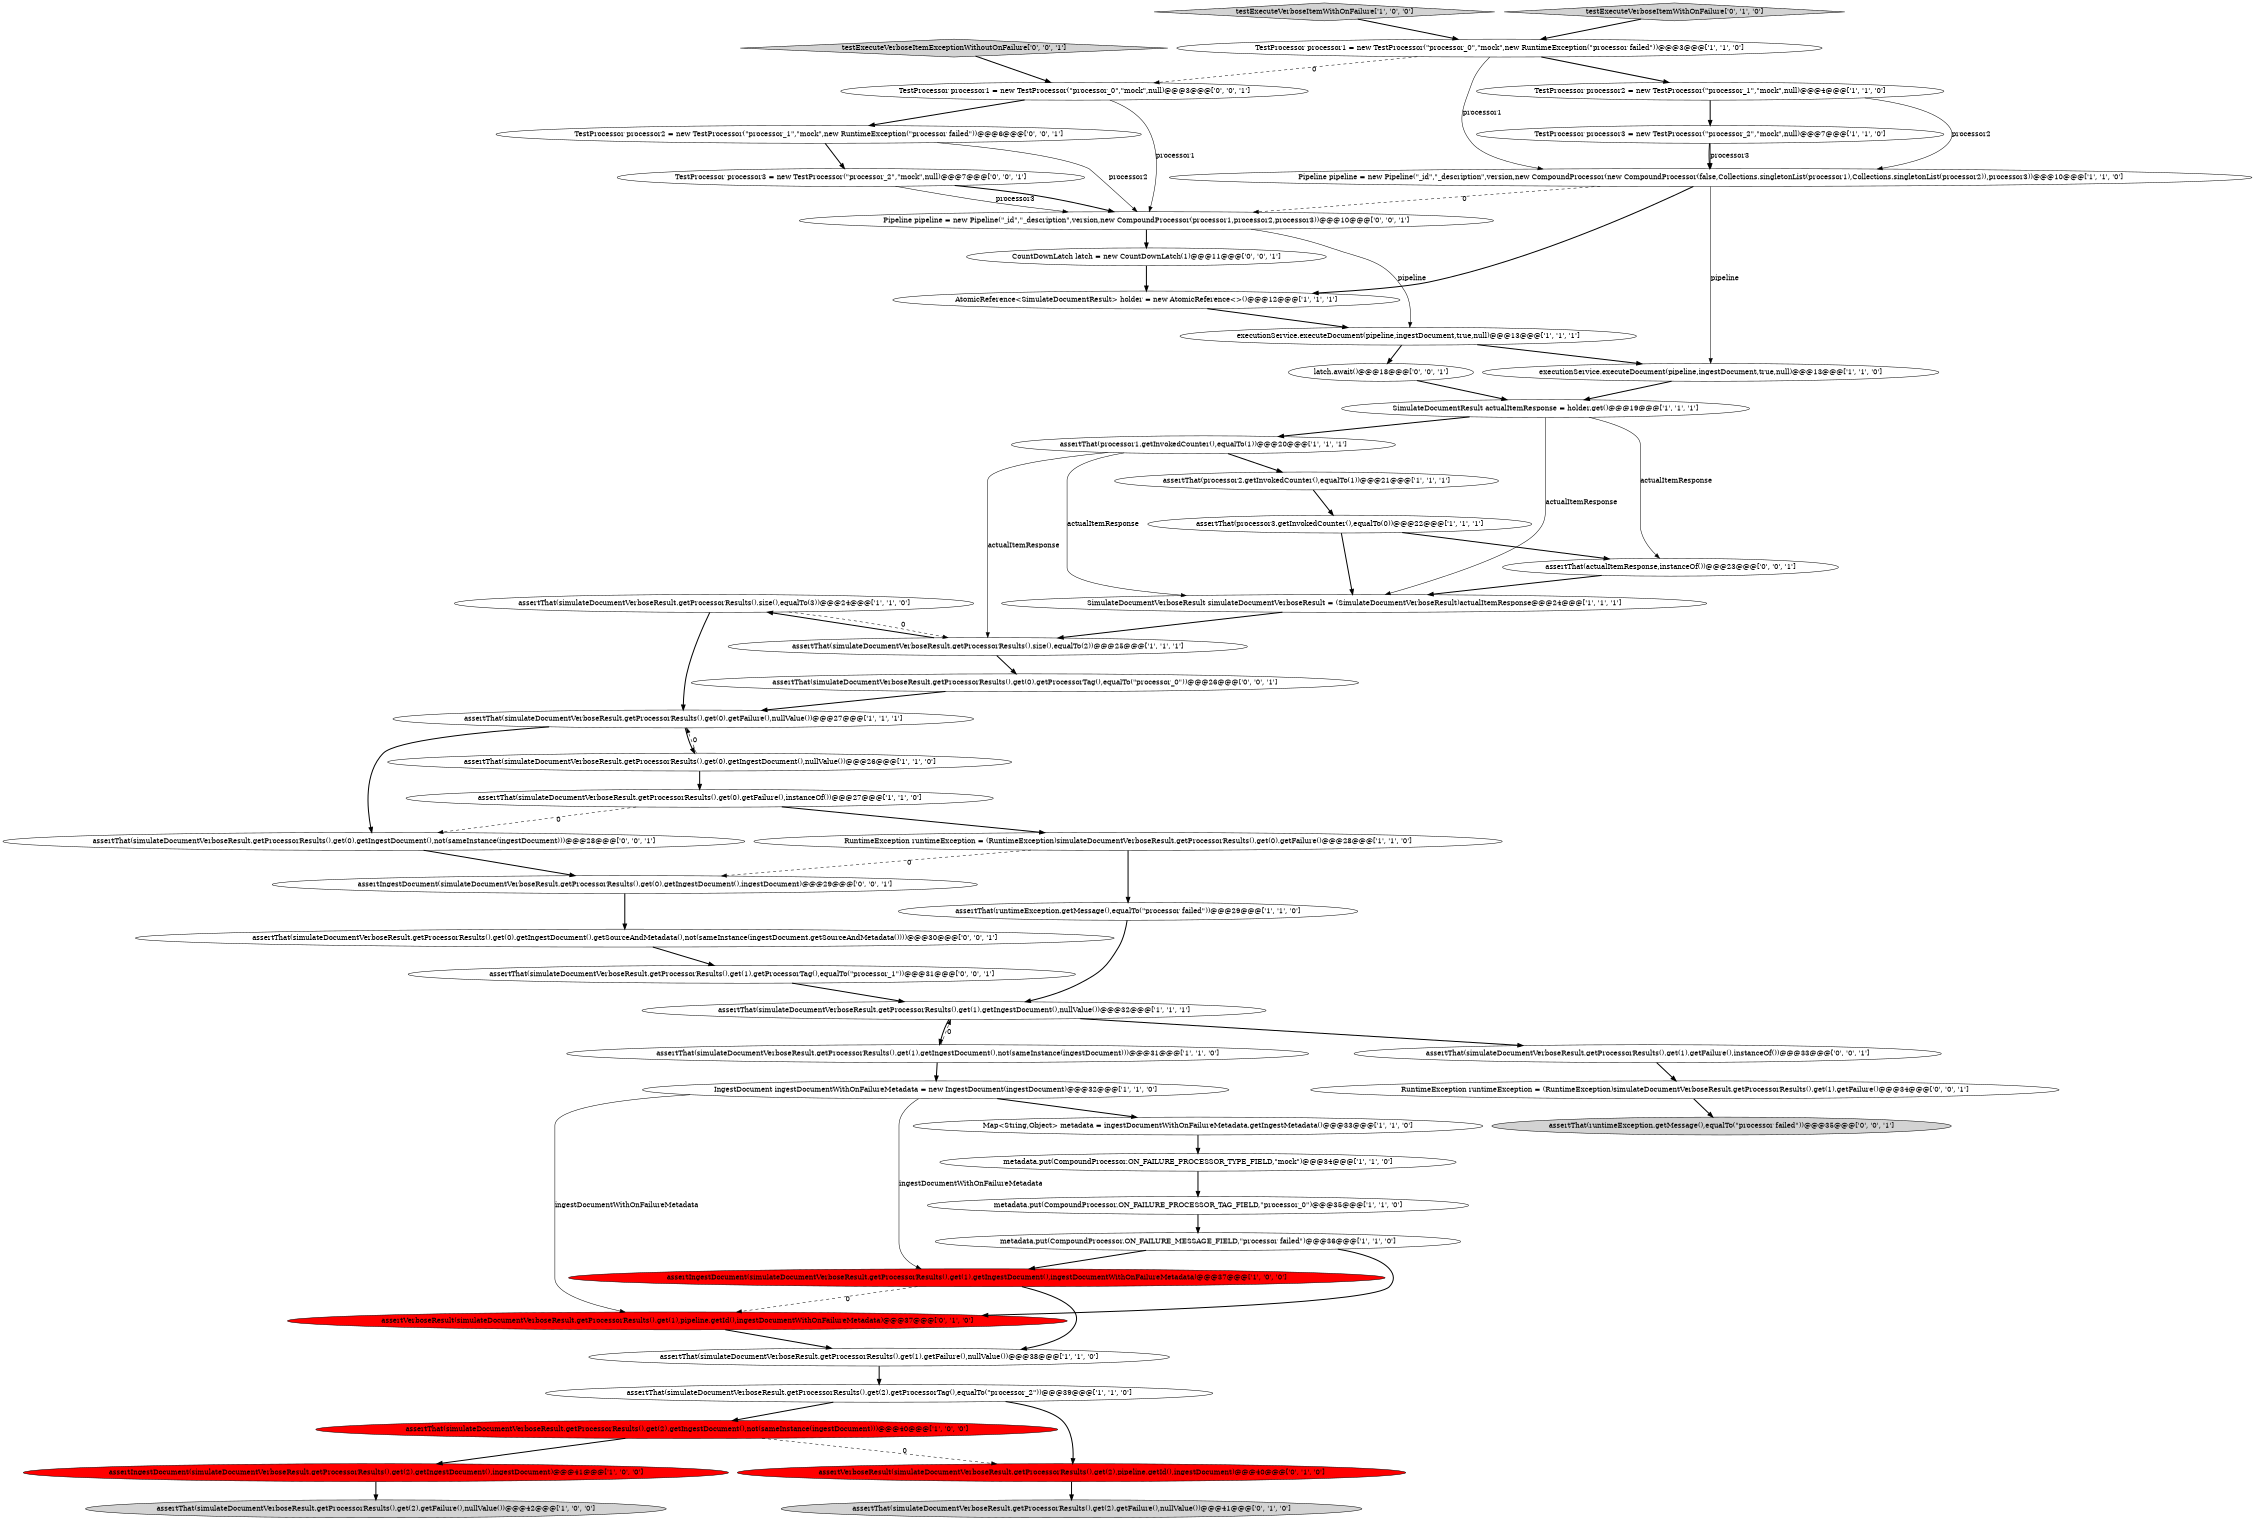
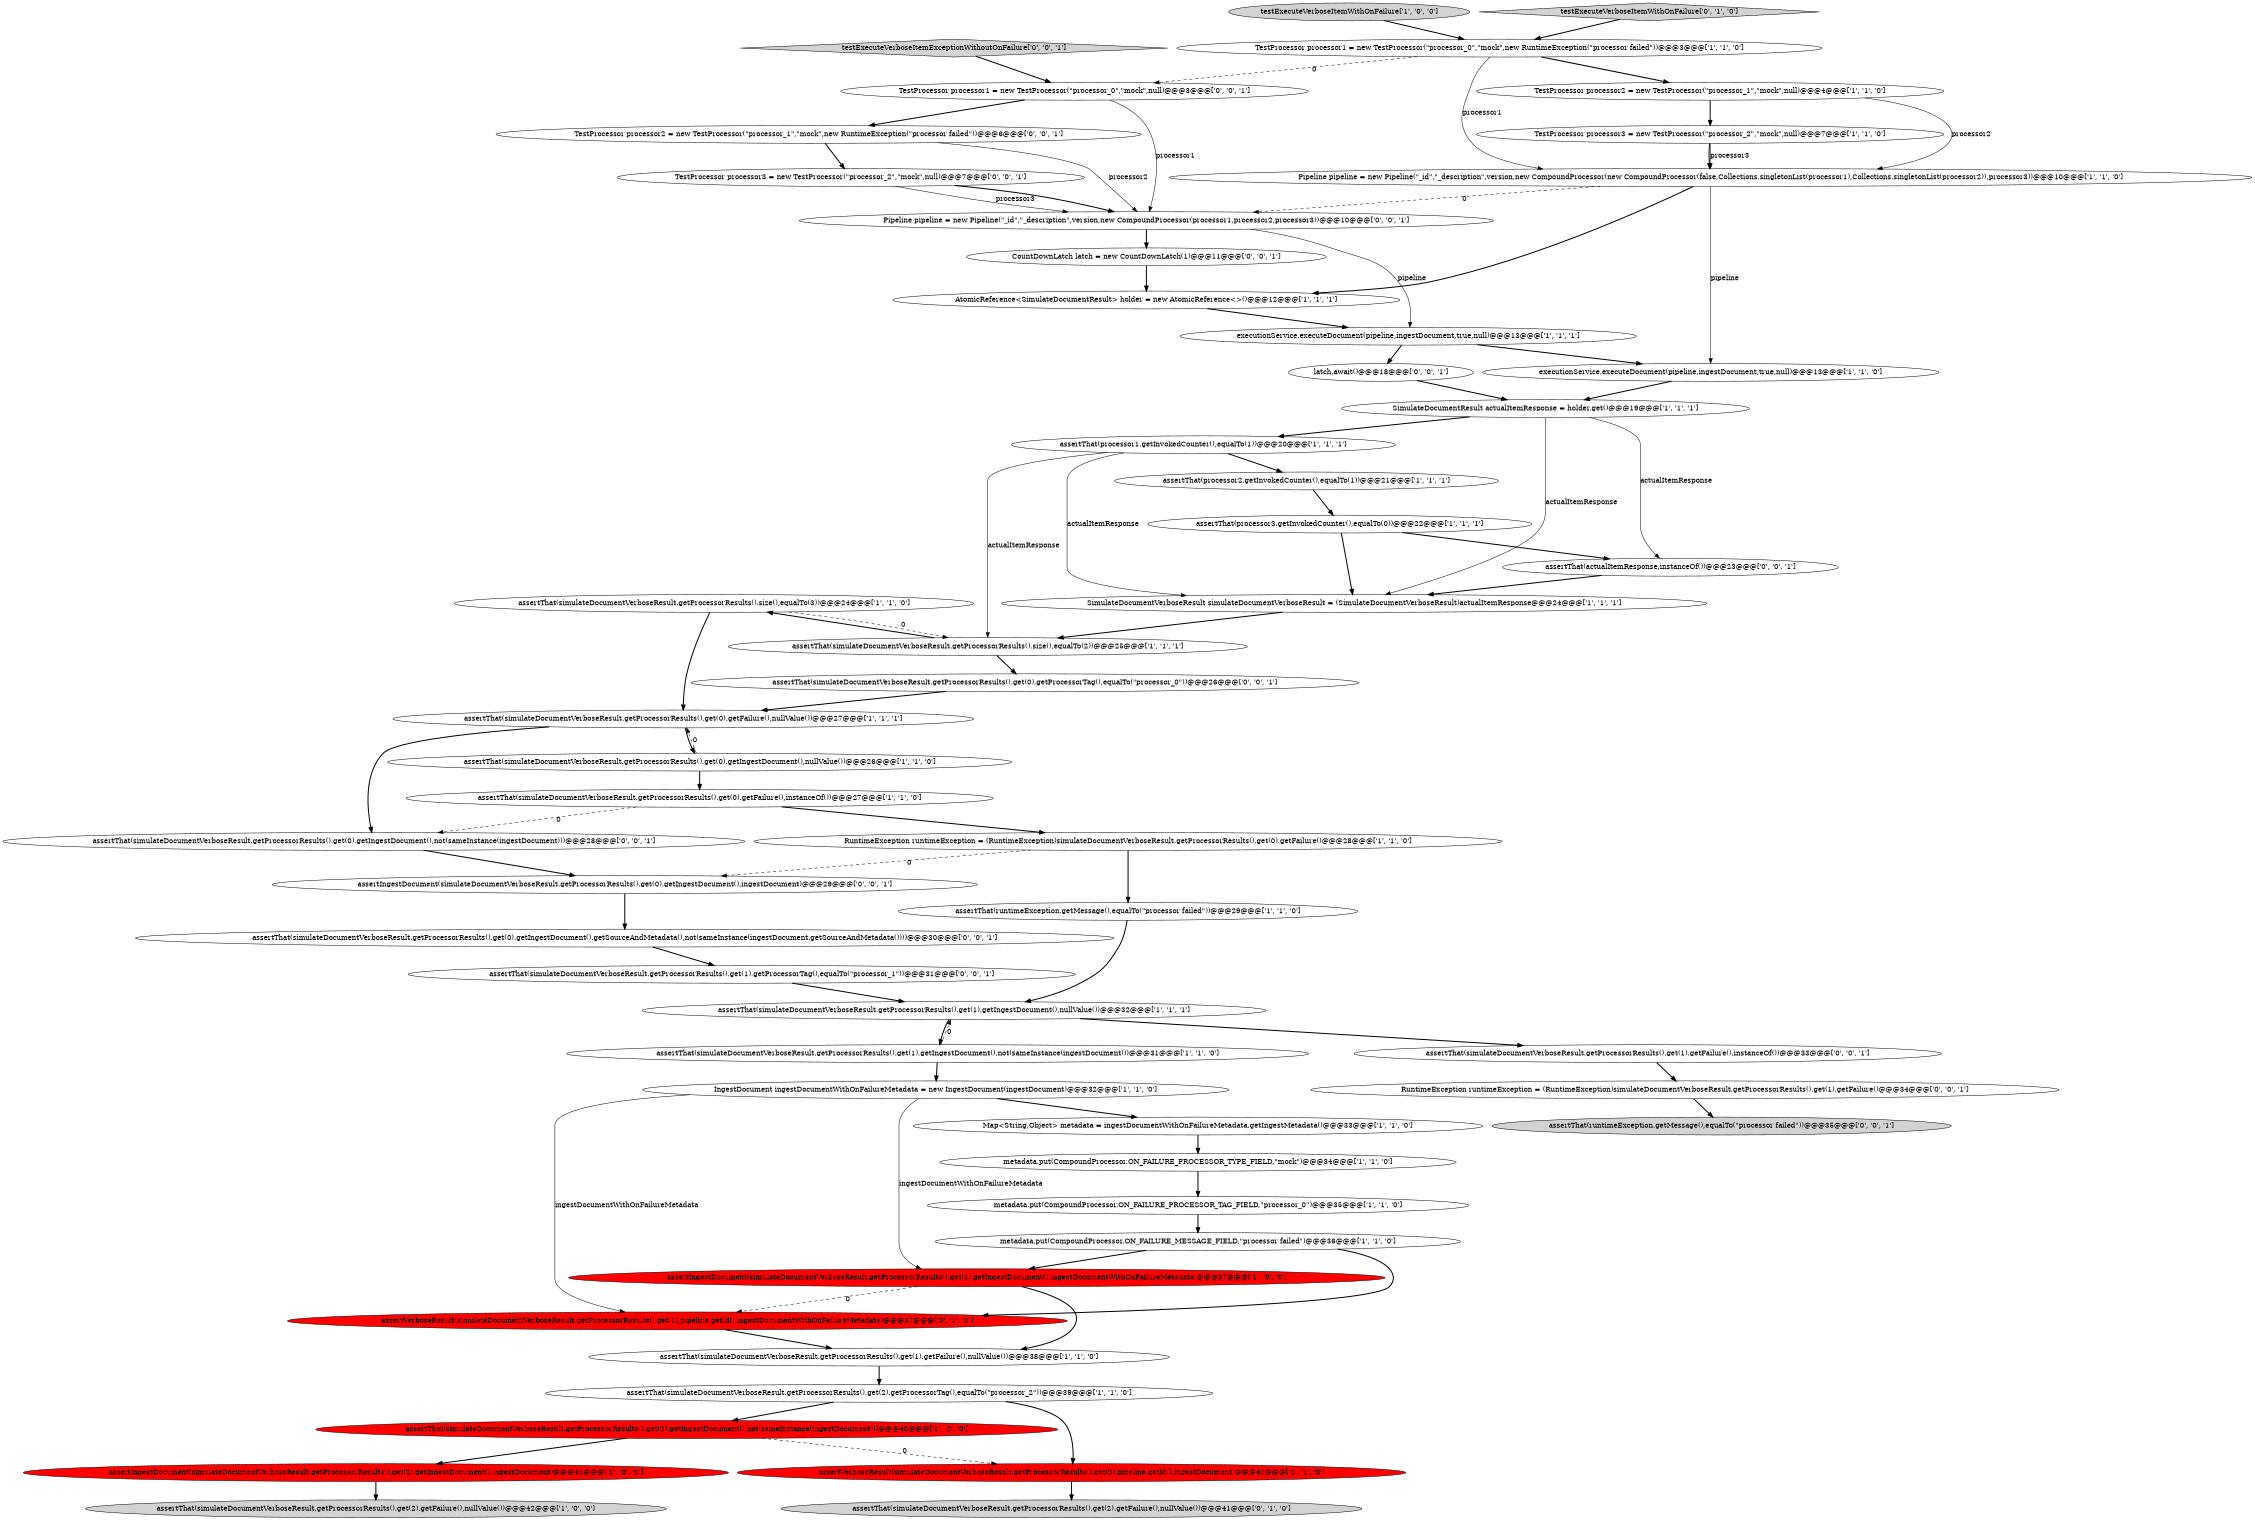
(1324, 12) -> (1349, 12)
